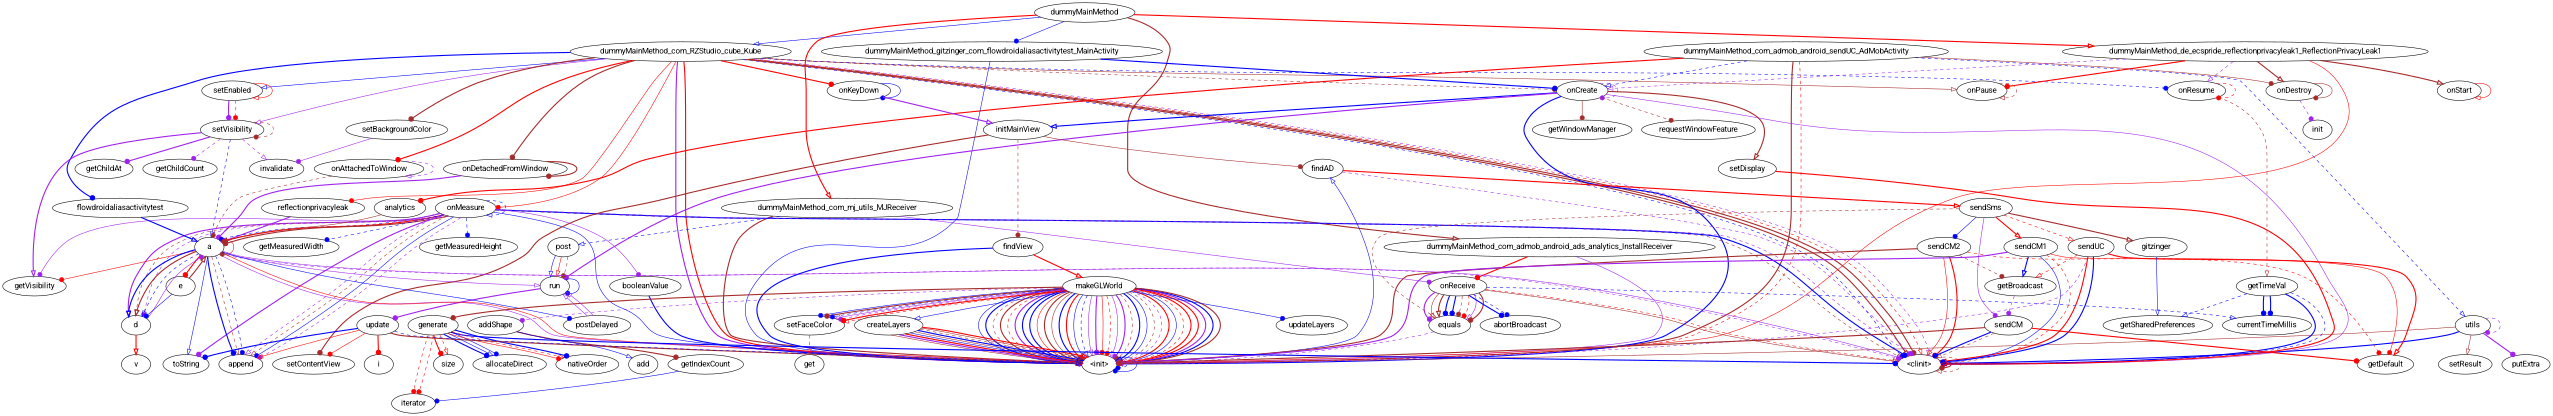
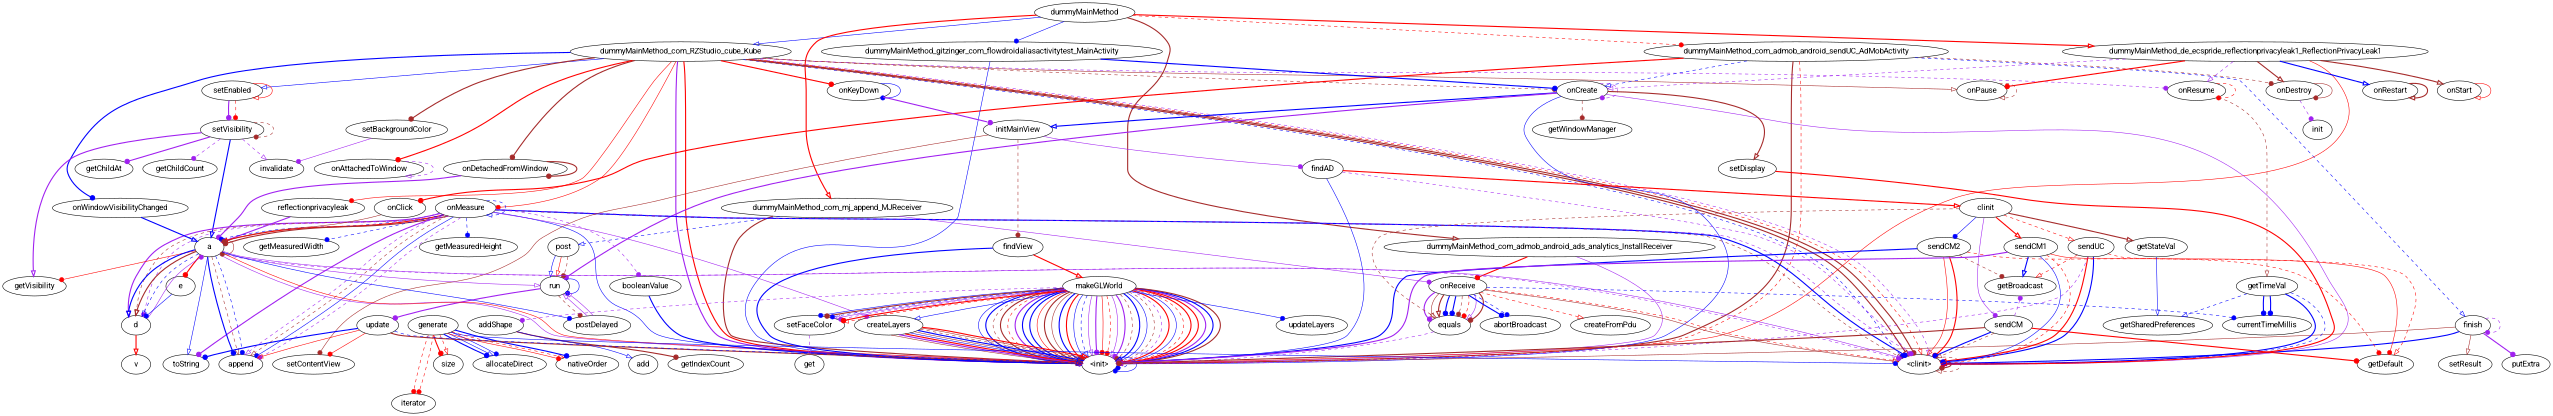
none -> (1406, 30)
(2095, 66) -> (2095, 66)
(1392, 73) -> (1392, 73)
(432, 82) -> none
none -> (2390, 91)
(1582, 108) -> (1582, 108)
(935, 109) -> (935, 109)
(1698, 130) -> none
(1170, 154) -> (1170, 154)
(221, 186) -> (221, 186)
(264, 190) -> none
(637, 205) -> (637, 205)
(120, 208) -> (120, 208)
(400, 208) -> (400, 208)
(837, 208) -> (837, 208)
(1986, 208) -> (1986, 208)
(244, 219) -> (672, 251)
(575, 225) -> (563, 221)
(2156, 247) -> (2156, 247)
(2374, 267) -> (2374, 267)
(196, 270) -> none
(1398, 286) -> (1398, 286)
(759, 294) -> none
(1860, 297) -> (1860, 297)
(2012, 303) -> (2016, 312)
none -> (568, 305)
none -> (1610, 325)
(2473, 325) -> (2473, 325)
(1672, 332) -> (1672, 332)
(1350, 339) -> (1329, 343)
(809, 342) -> (809, 342)
(1208, 354) -> (1208, 354)
(379, 364) -> none
(559, 389) -> none
